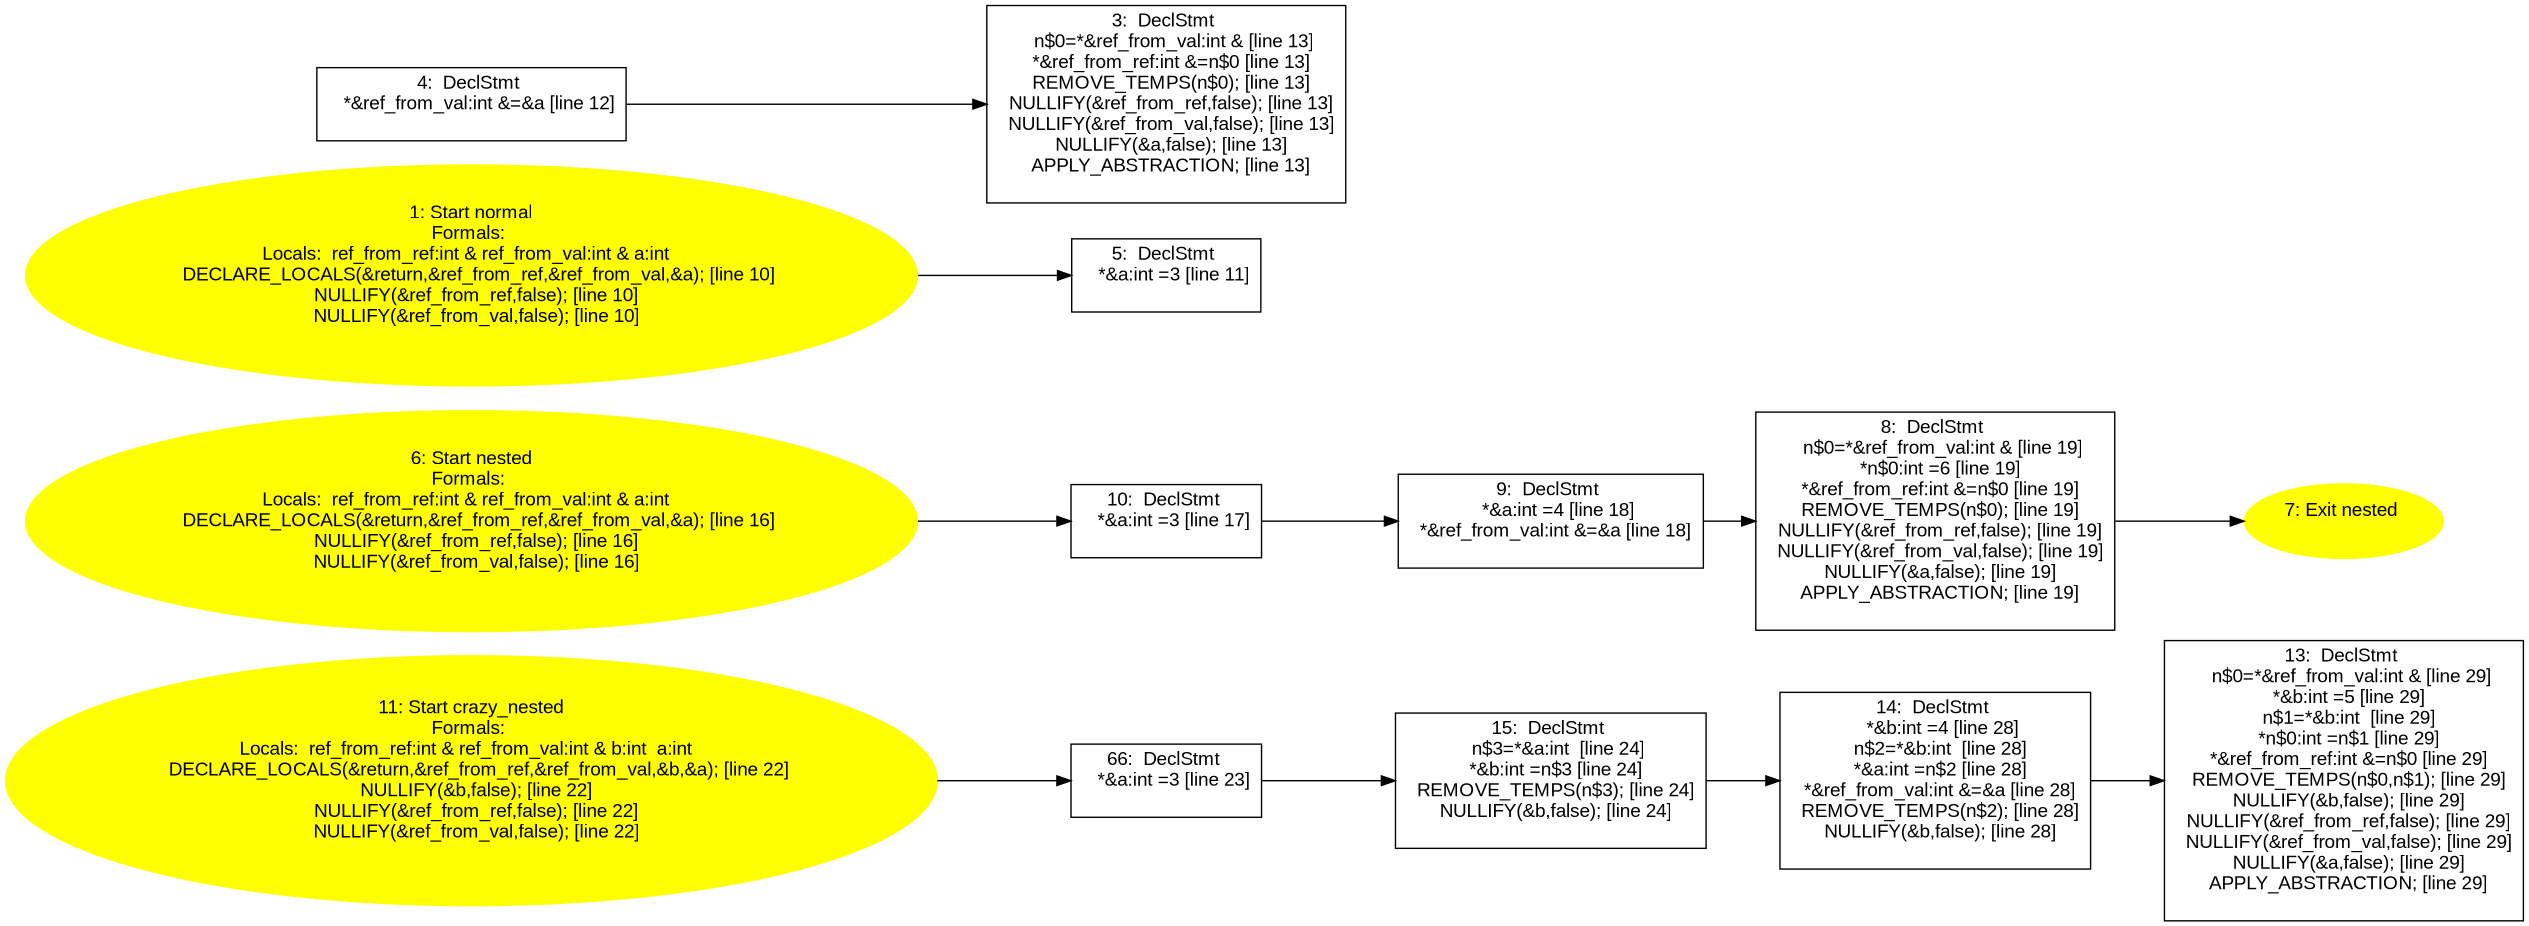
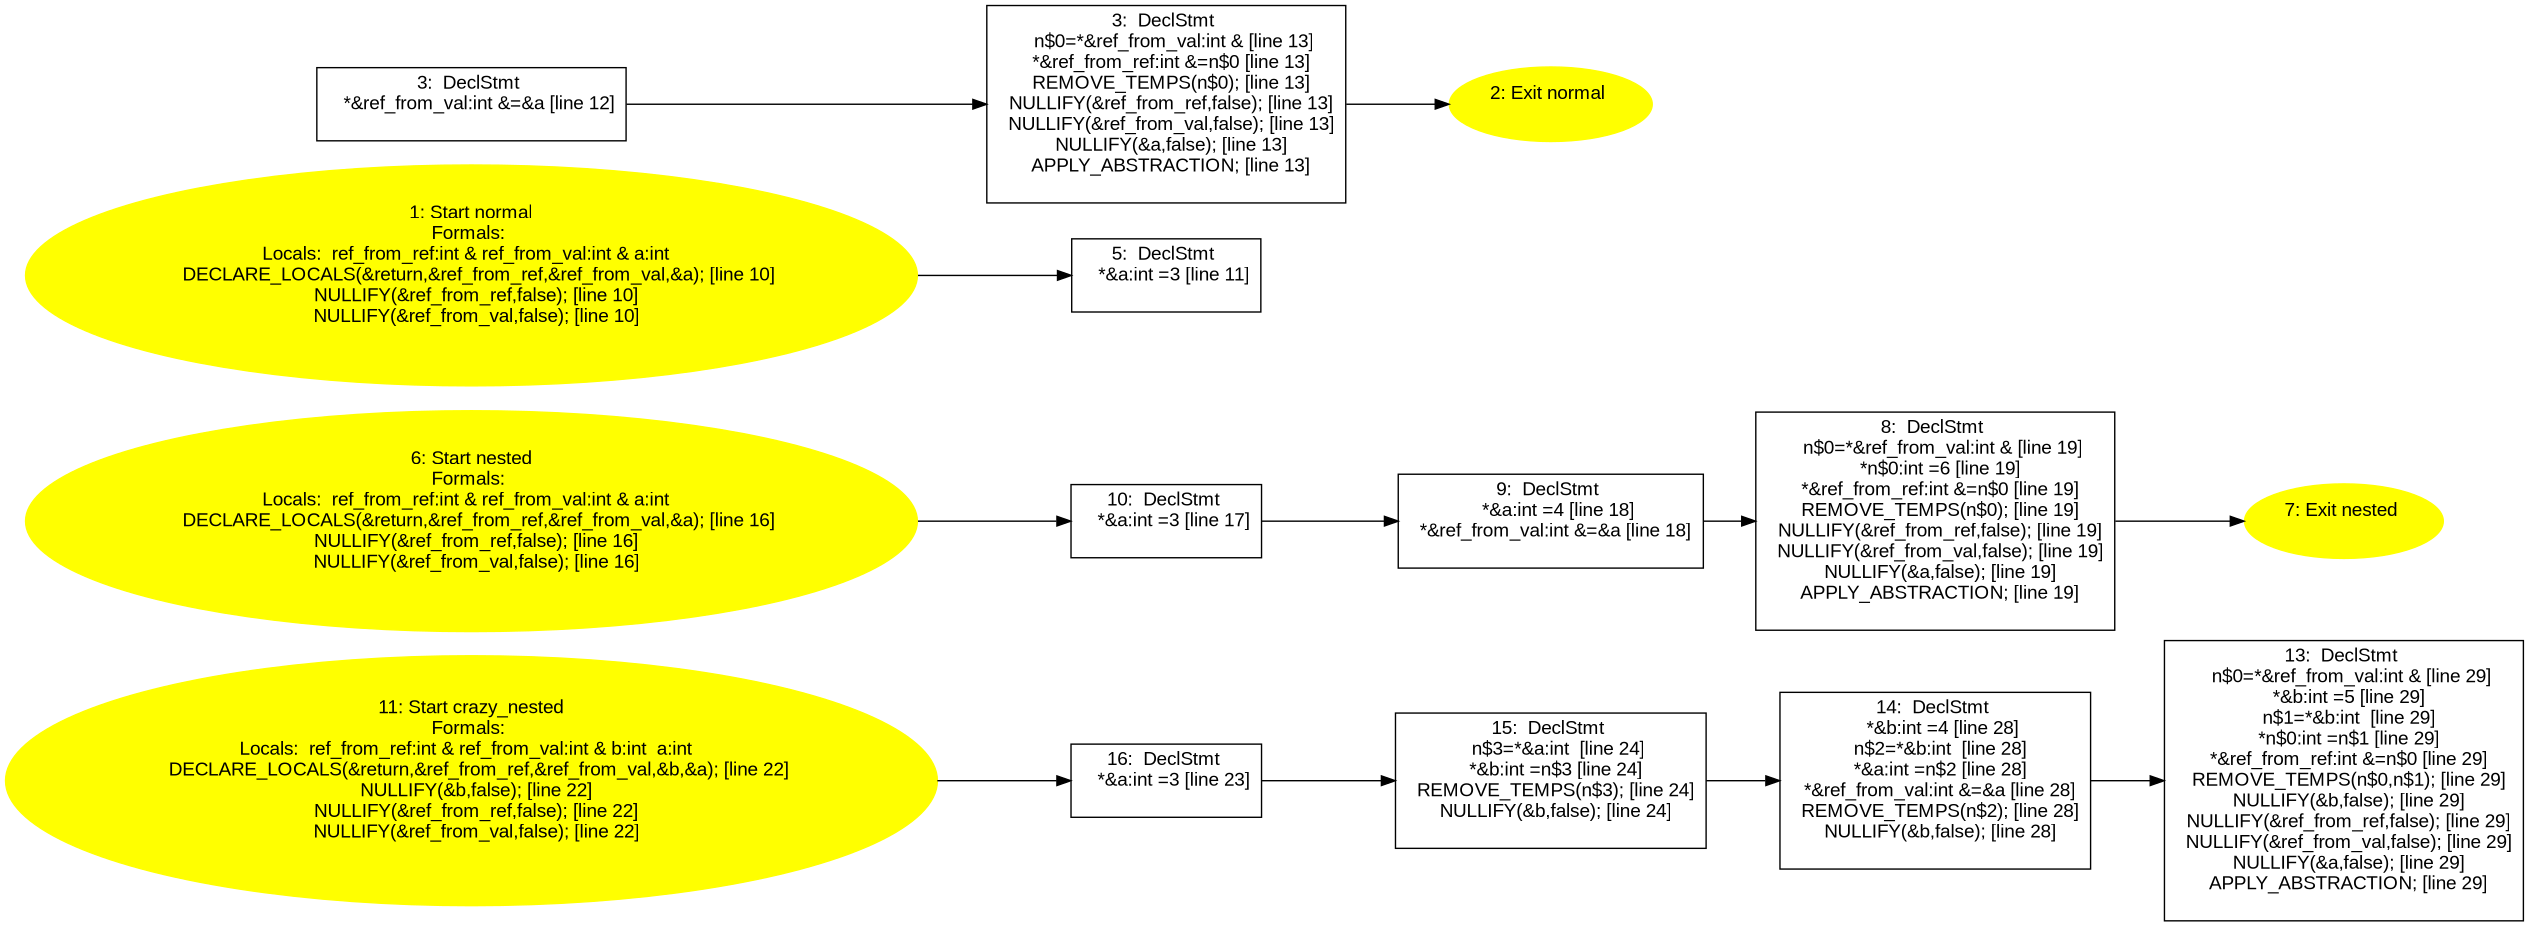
(471, 104) -> (471, 104)
none -> (1551, 104)
(1166, 781) -> (1166, 781)
